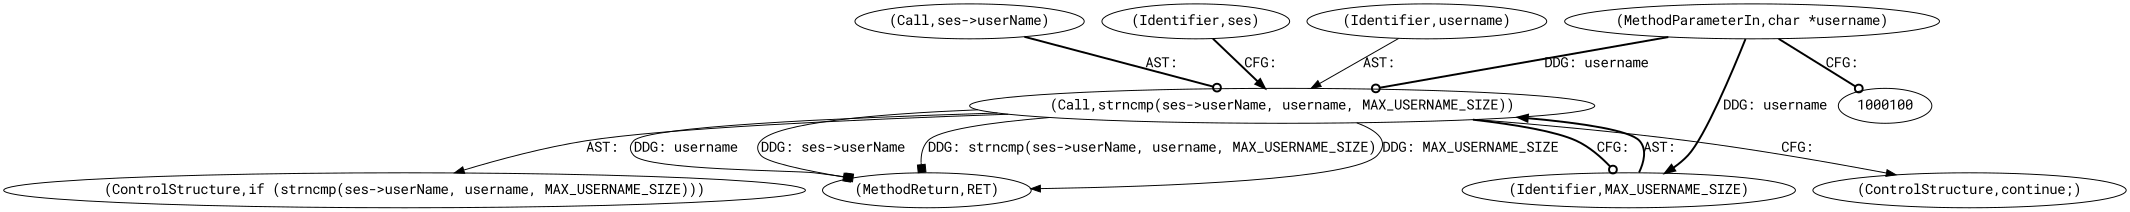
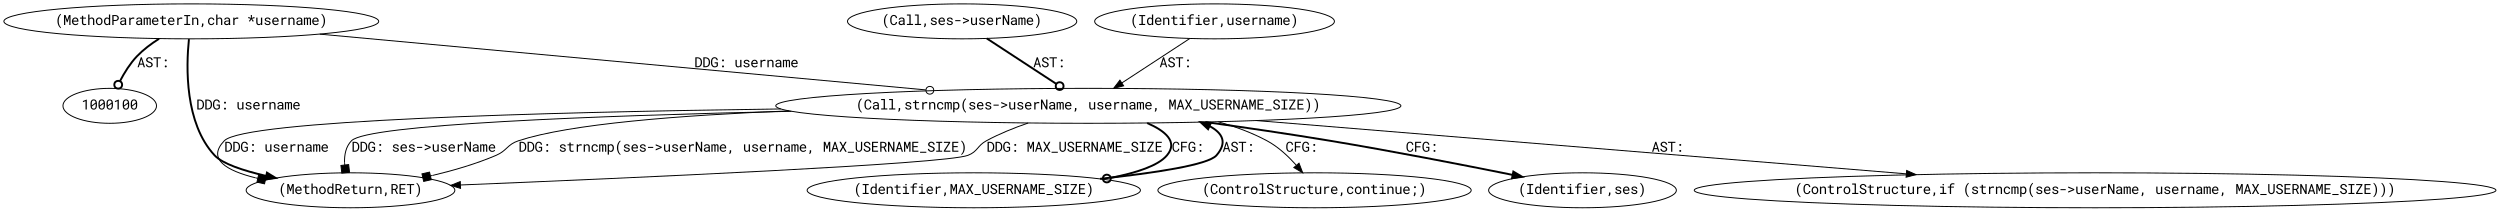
(1235, 60) -> (1359, 146)
(1524, 62) -> (623, 62)
(1846, 64) -> (157, 64)
(1716, 107) -> (197, 127)
